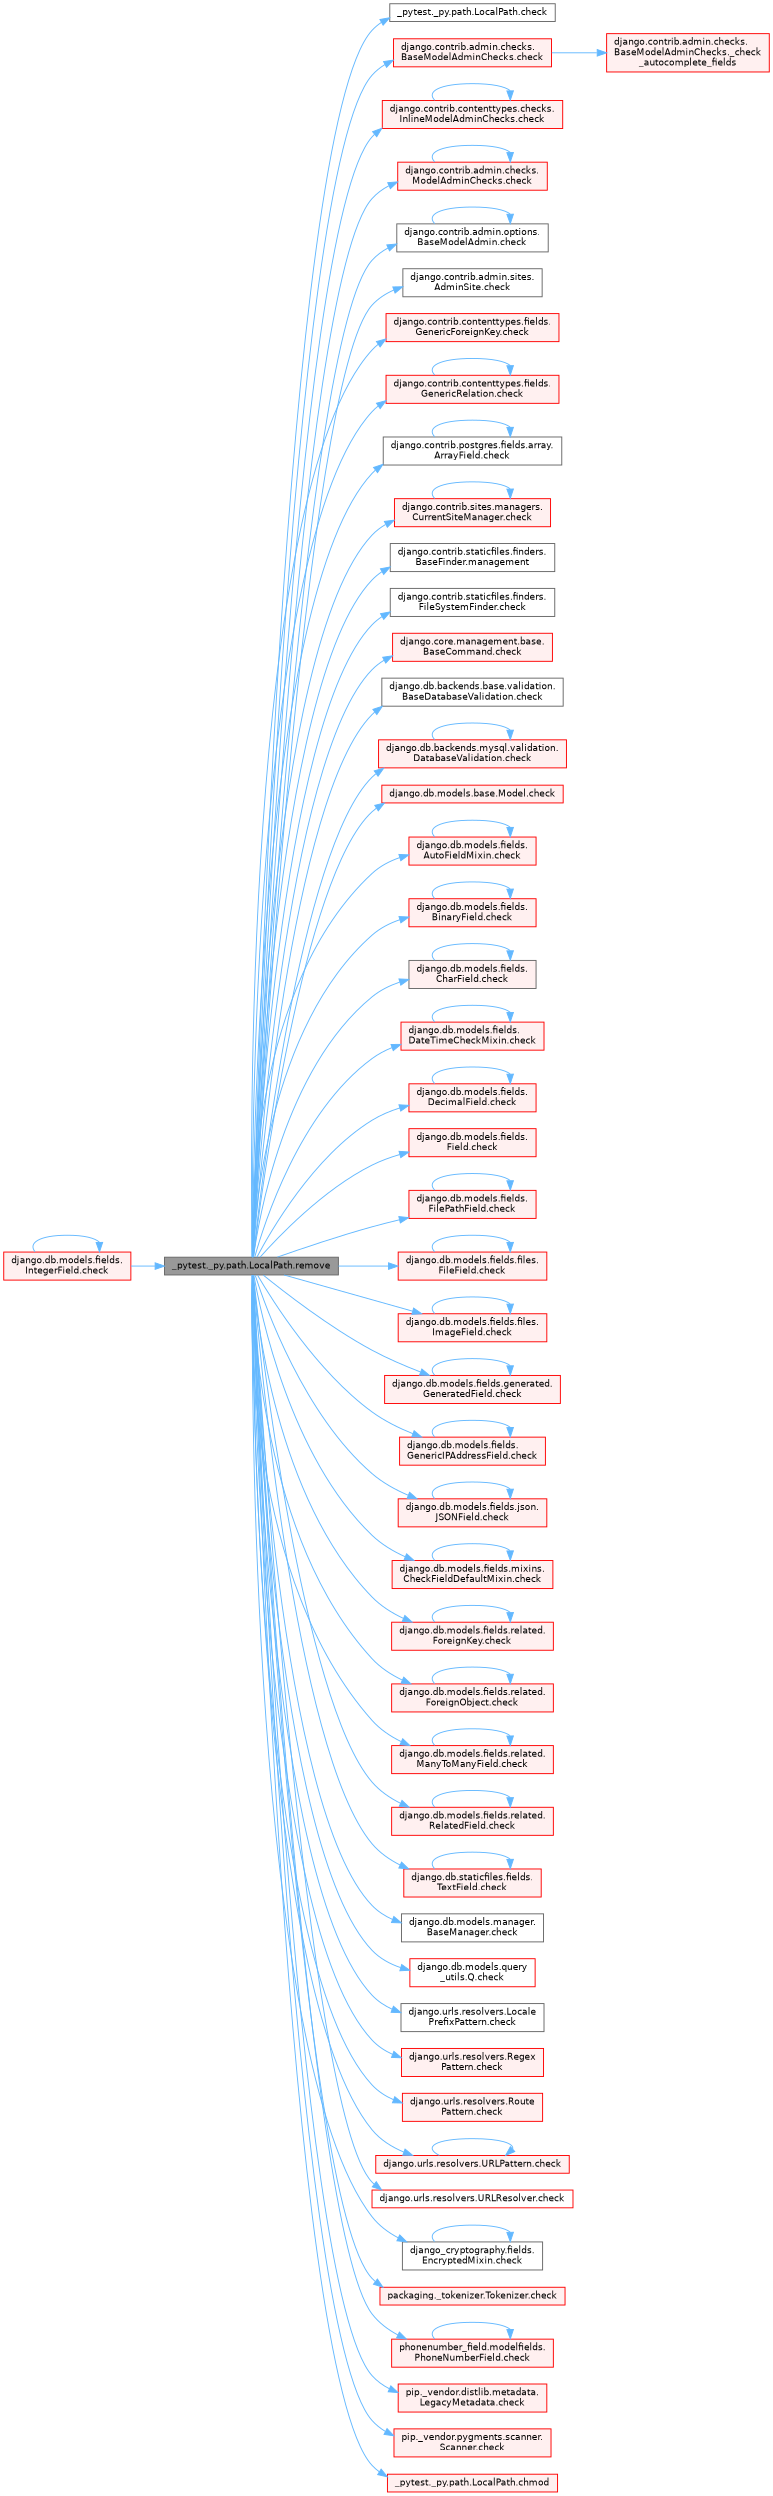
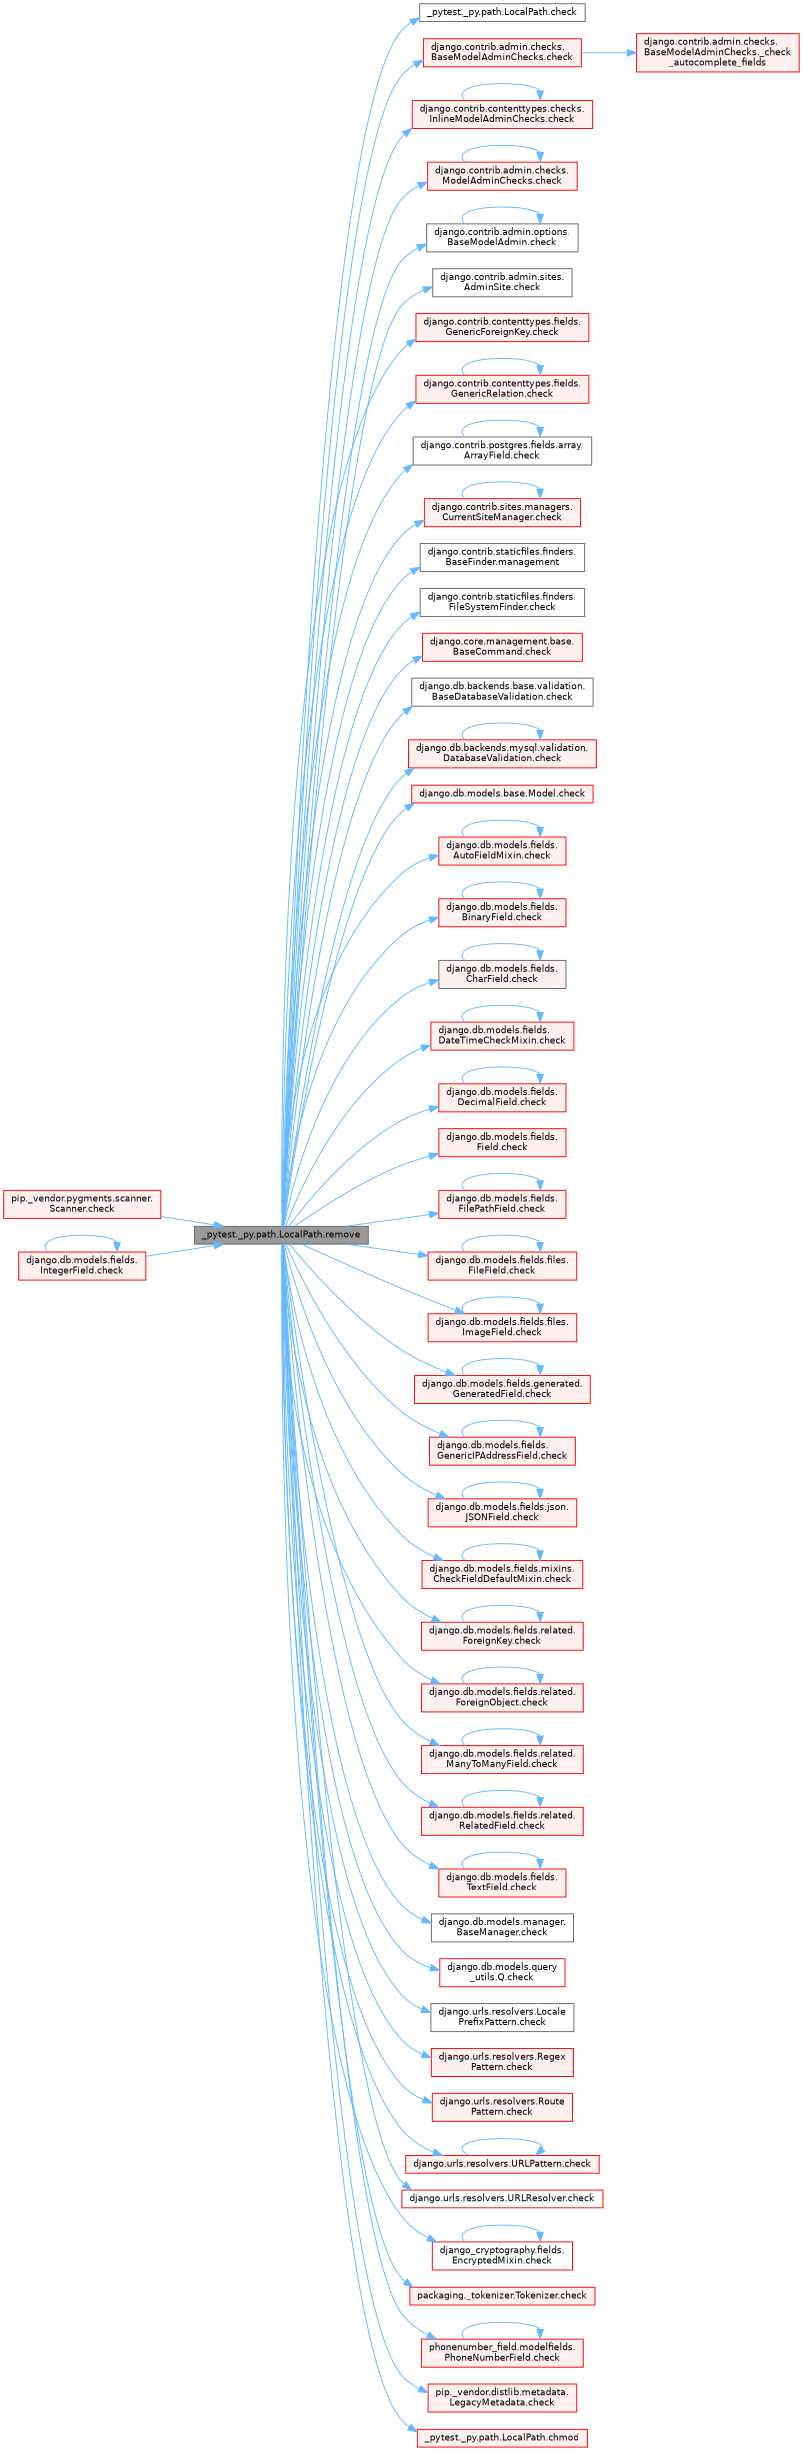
(284, 1861) -> (188, 1221)
(473, 1883) -> (502, 1883)
(473, 2256) -> (502, 2256)
